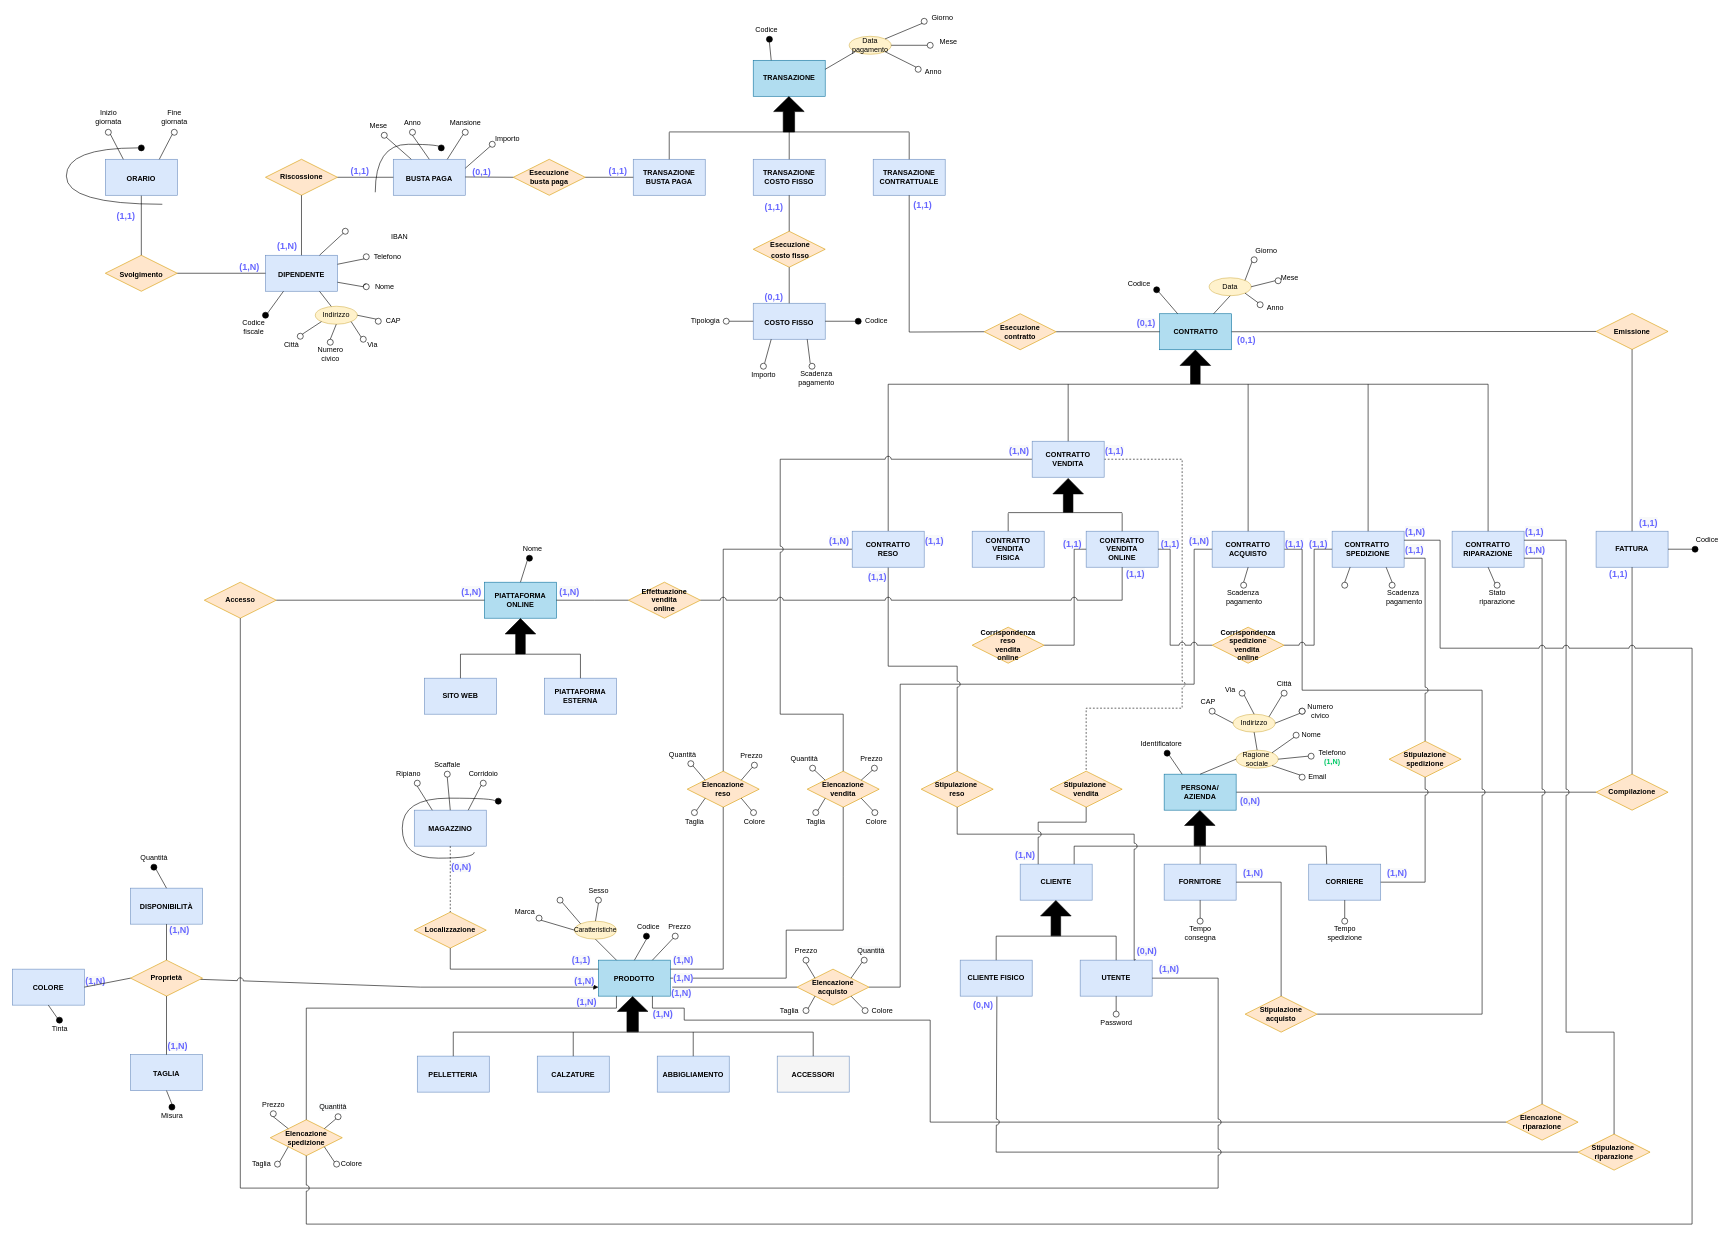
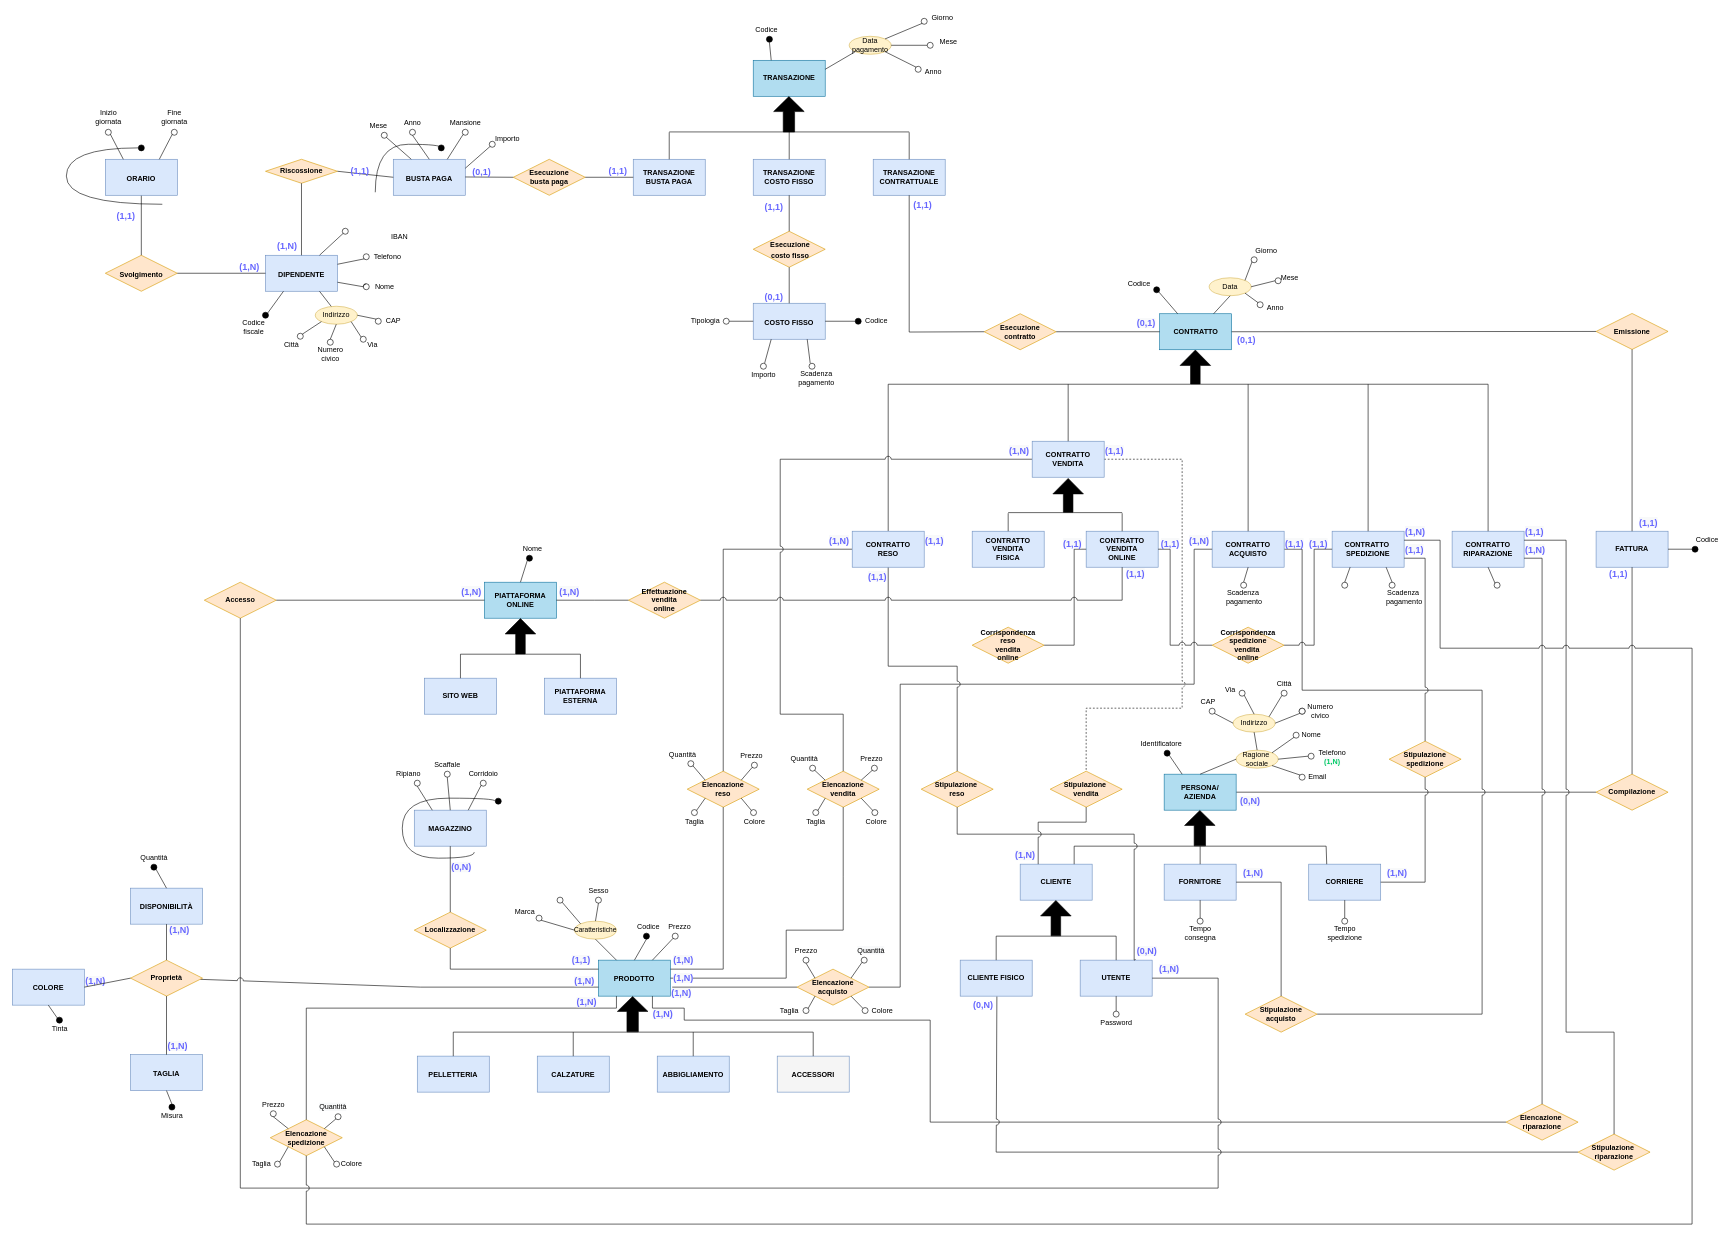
(302, 177) -> (302, 171)
(1497, 597) -> none
(450, 879) -> (450, 879)
(592, 987) -> (594, 987)
